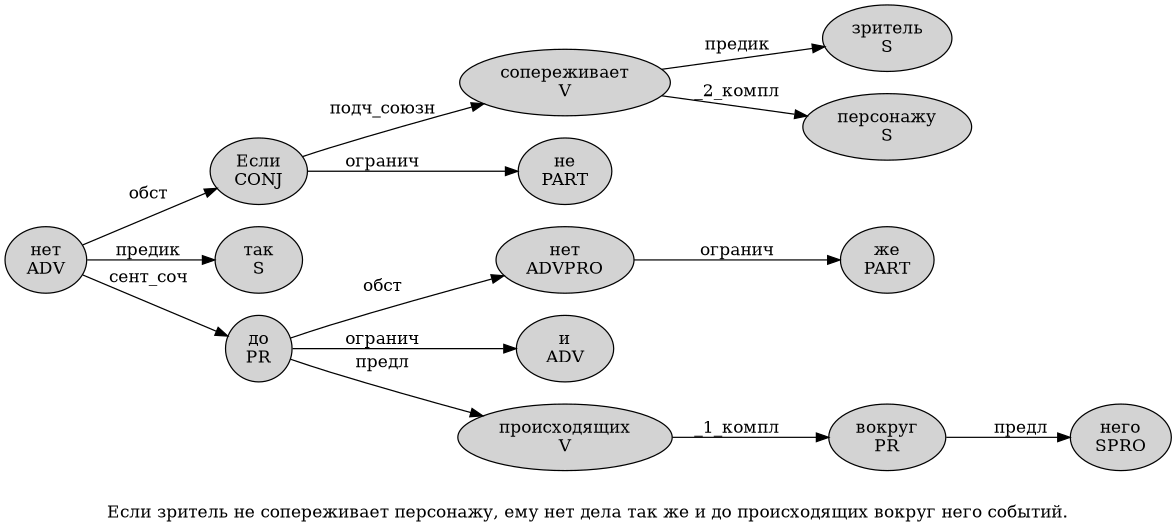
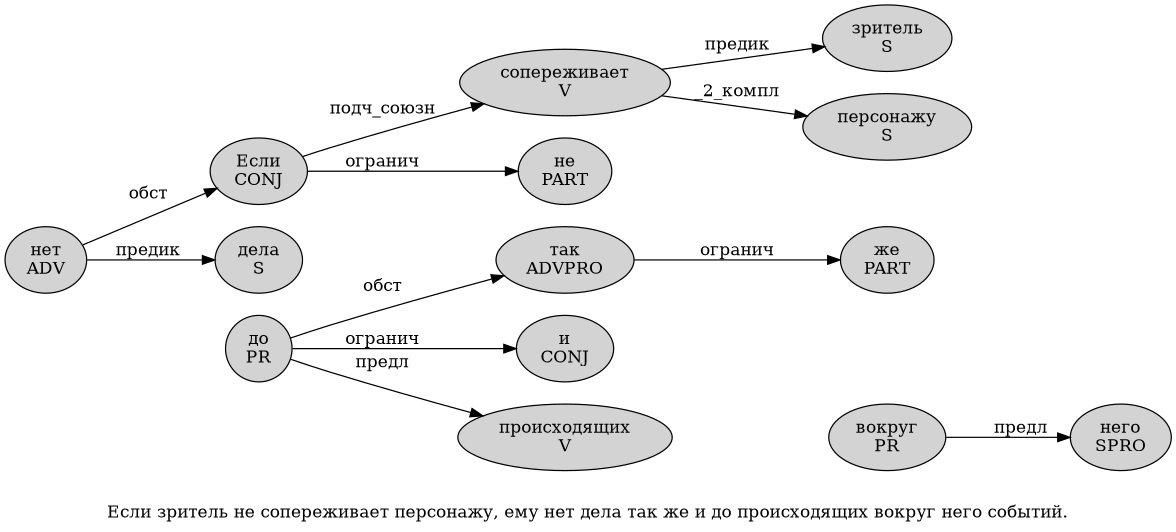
(259, 260) -> (259, 260)
(565, 260) -> (565, 260)
(150, 303) -> none
(565, 349) -> (565, 349)
(744, 437) -> none
